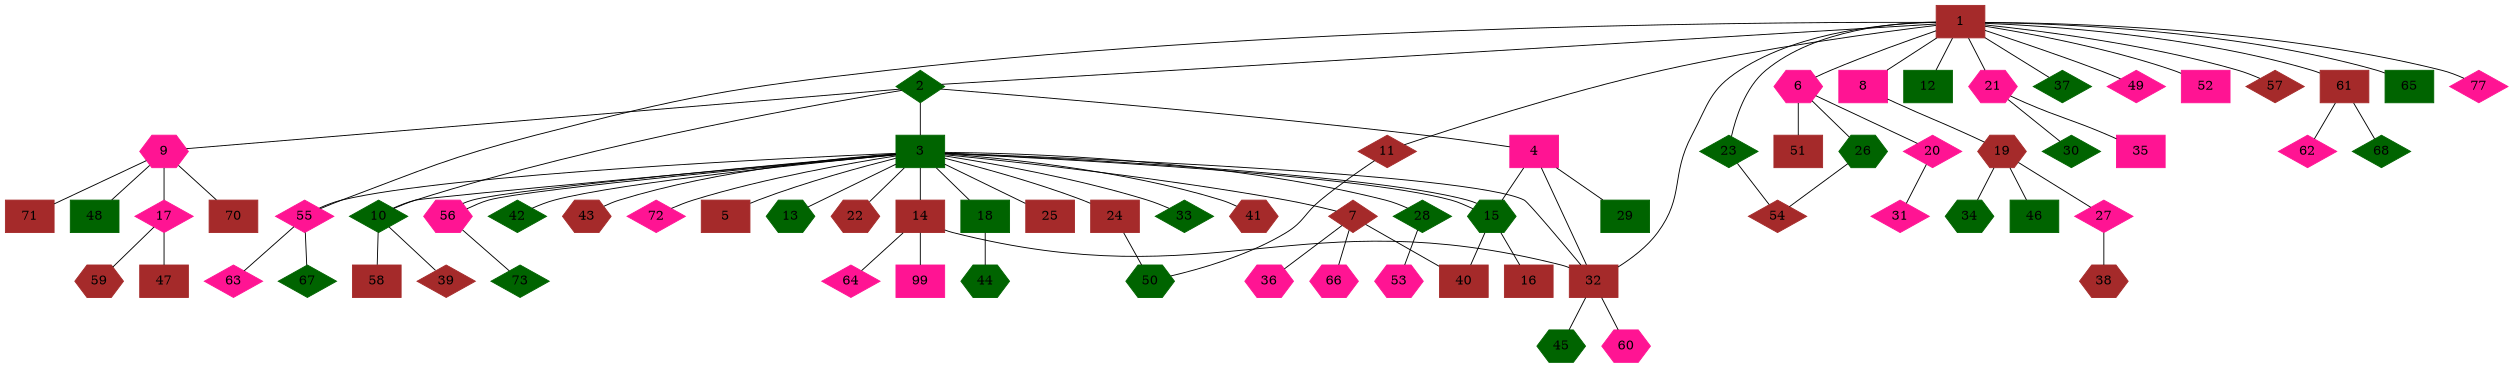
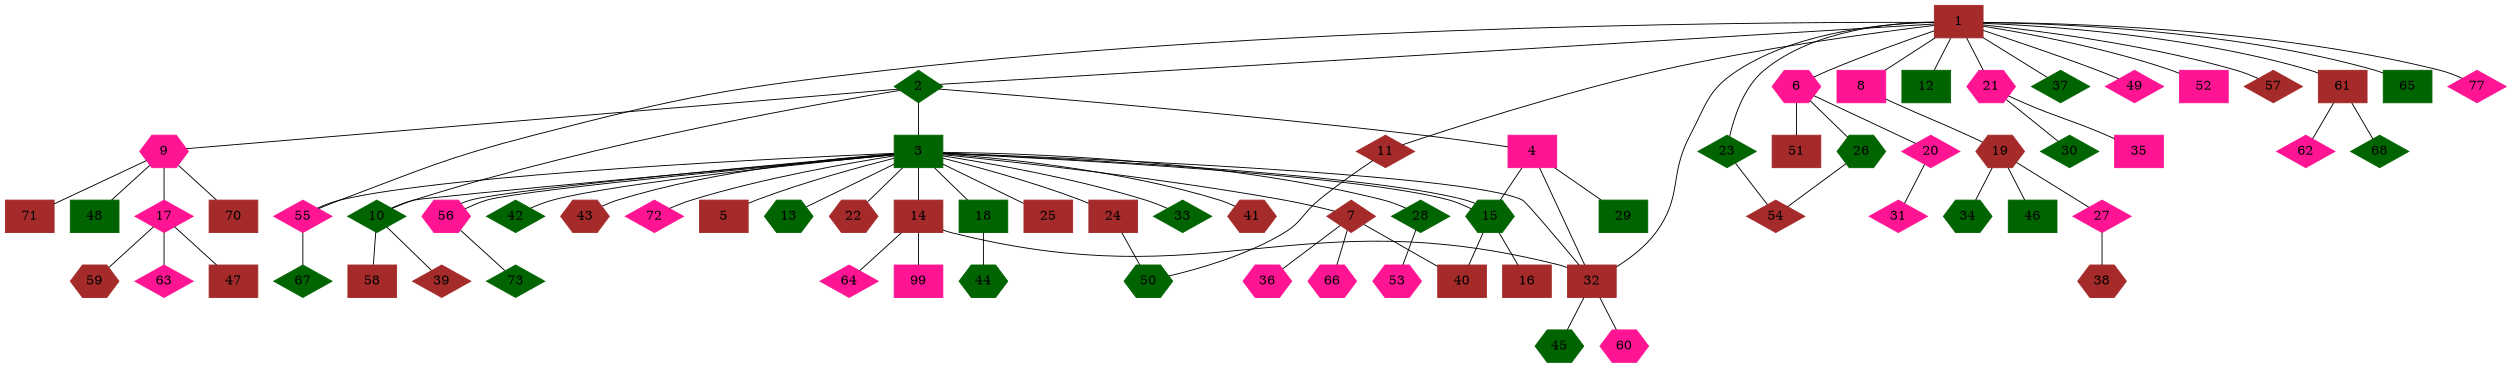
(269, 249) -> (164, 249)
